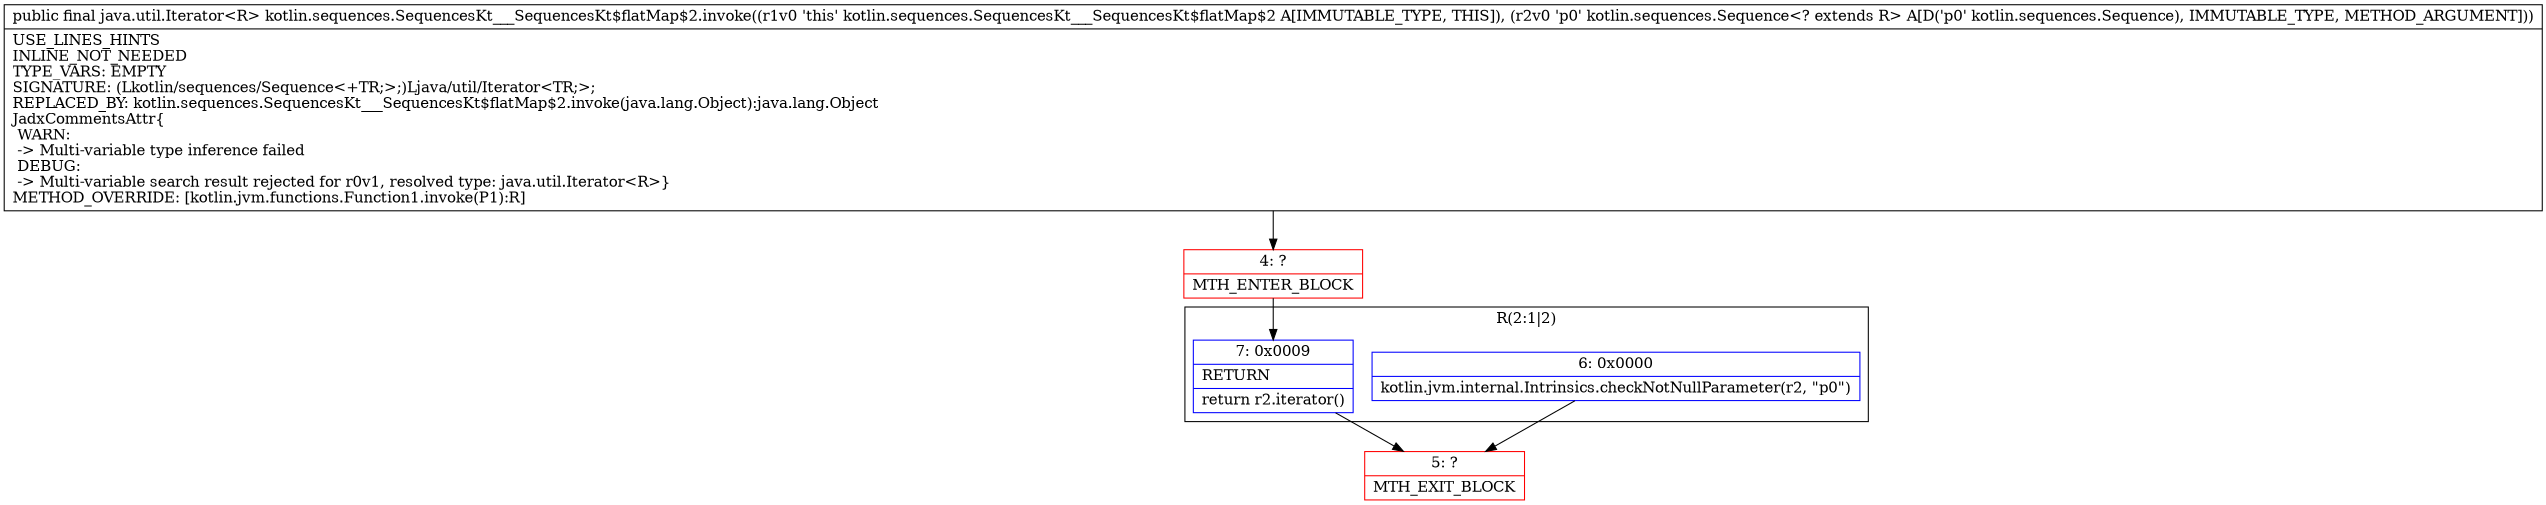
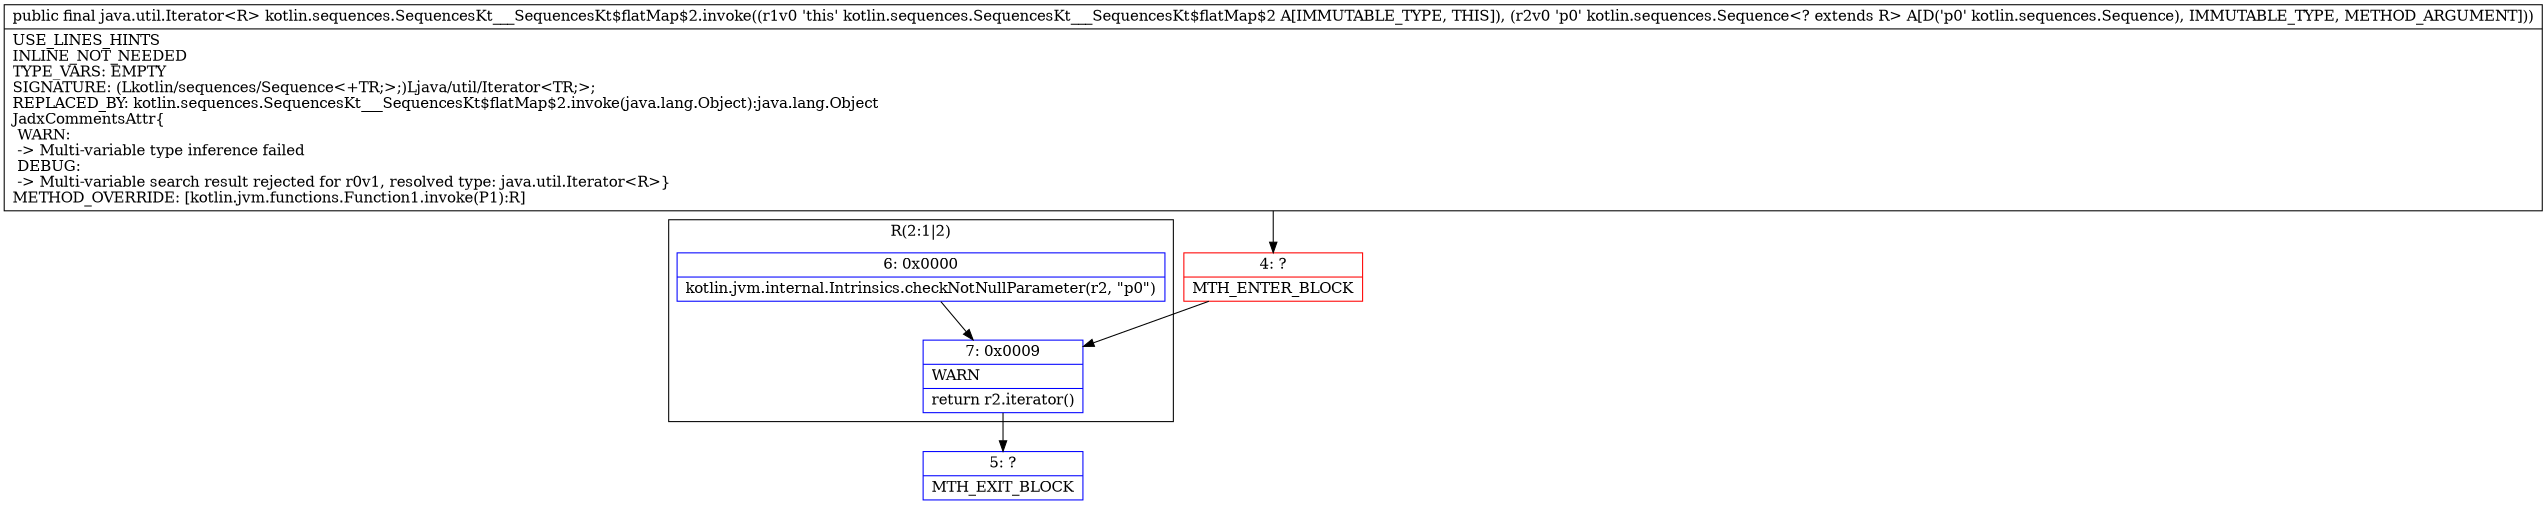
(1236, 376) -> (956, 376)
(1527, 428) -> (954, 317)
(1445, 476) -> (1003, 476)
